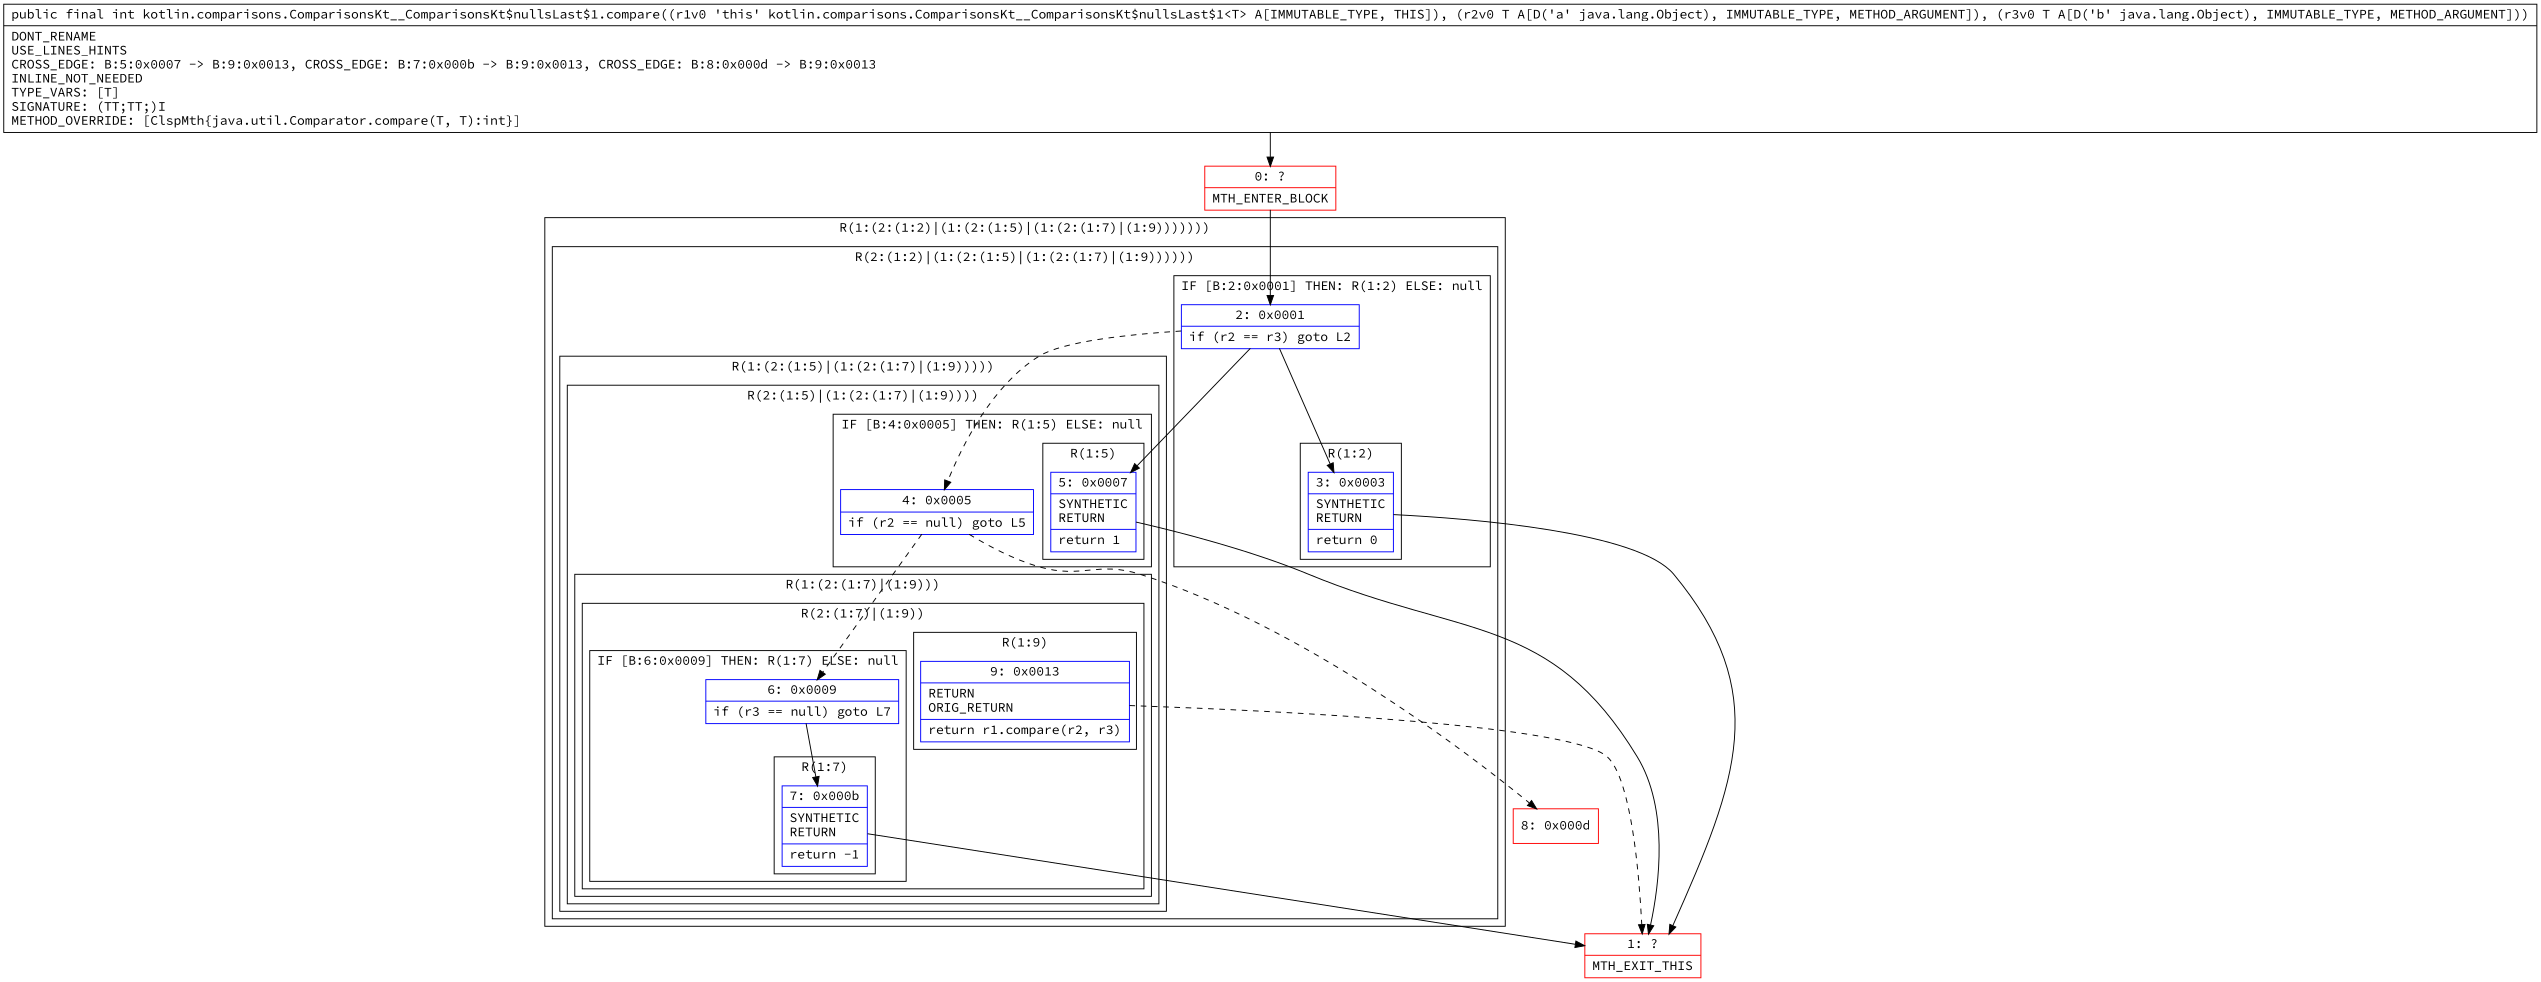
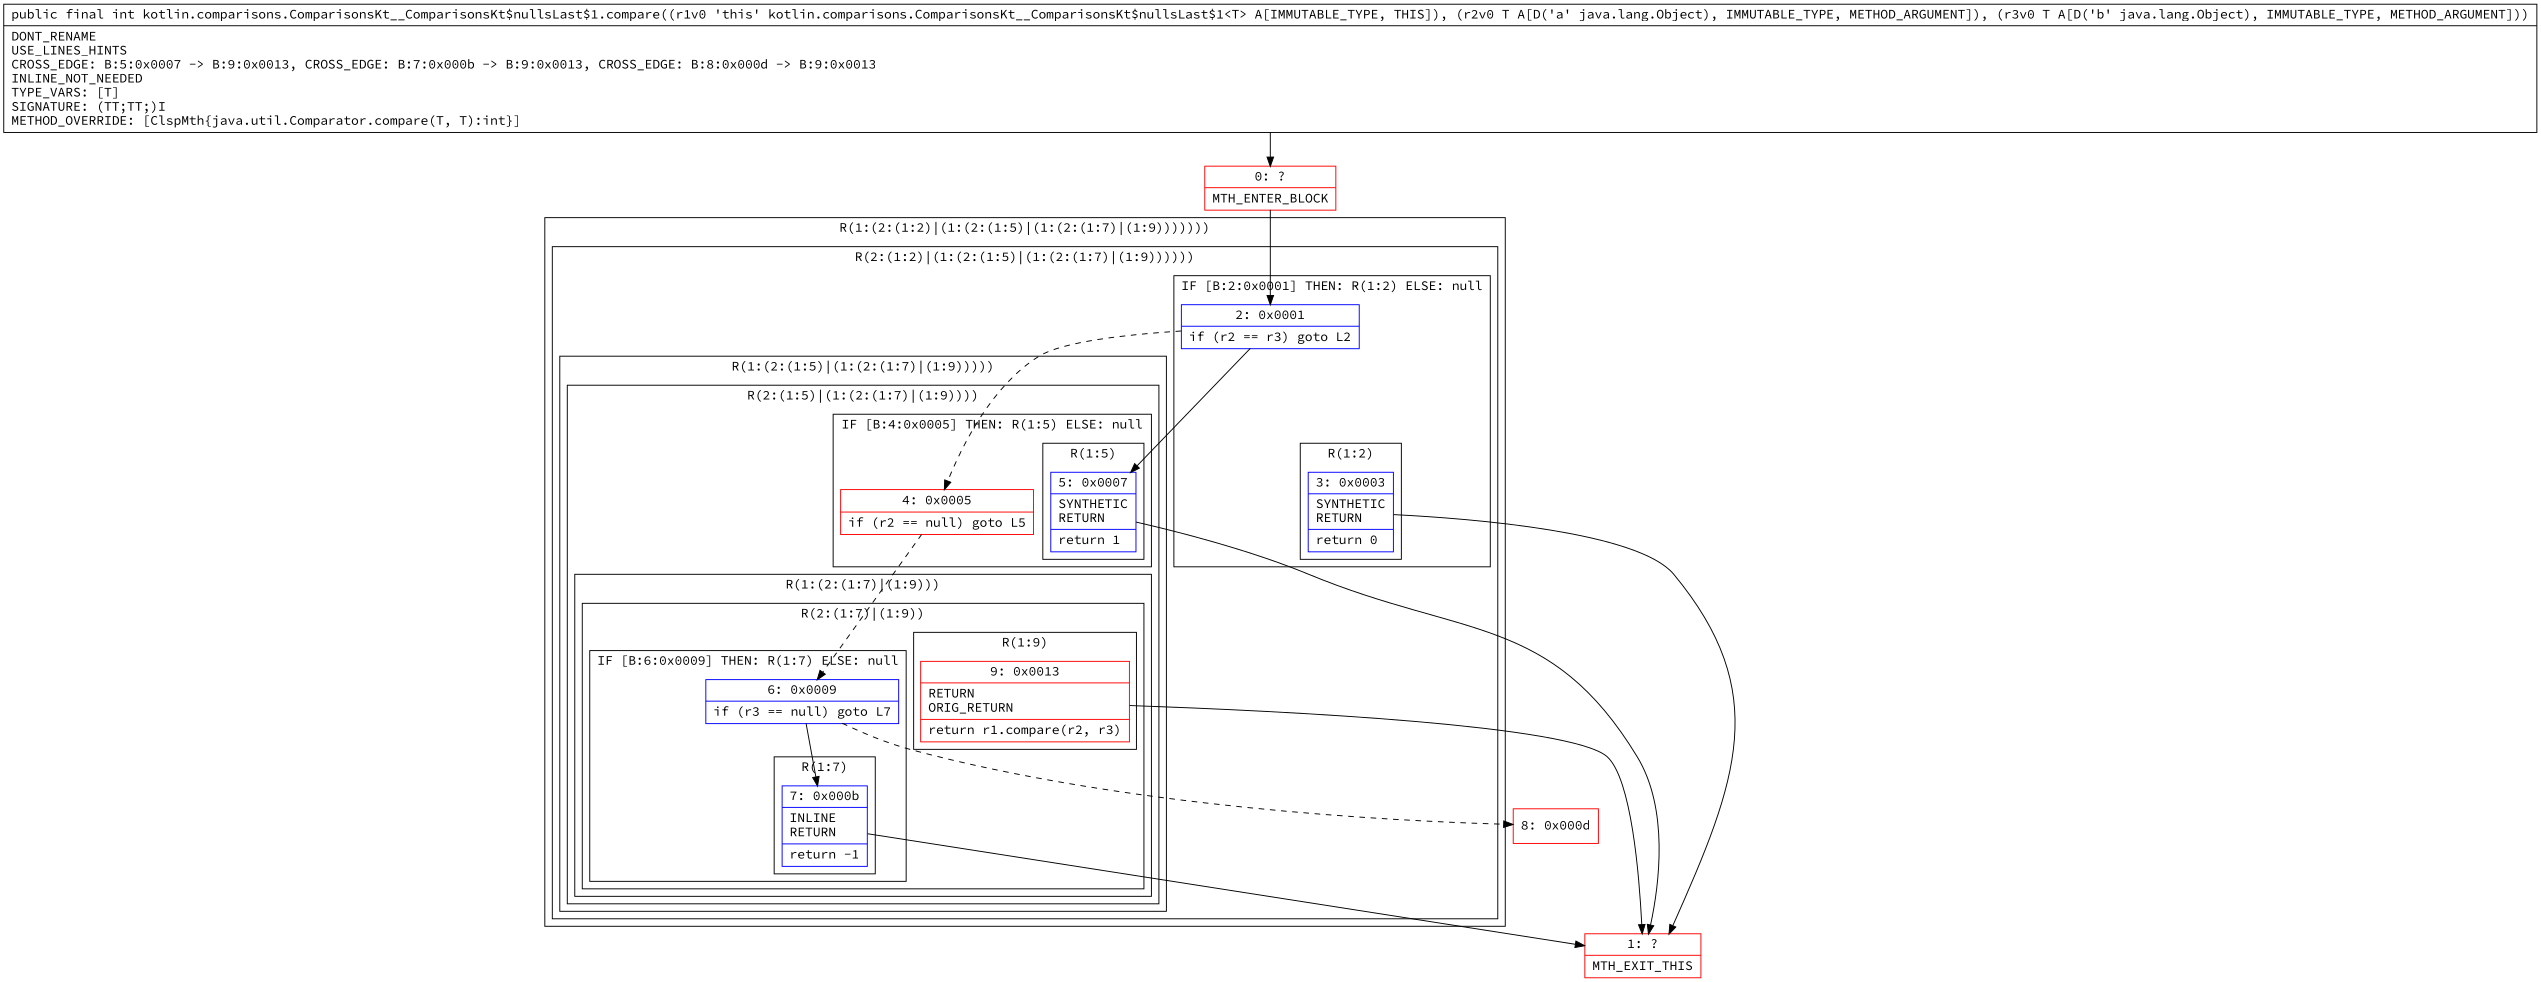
(1305, 406) -> none
(937, 512) -> (937, 512)
(1266, 628) -> (1185, 800)
(1025, 702) -> (1025, 702)
(1457, 726) -> (1457, 726)
(825, 818) -> (813, 818)
